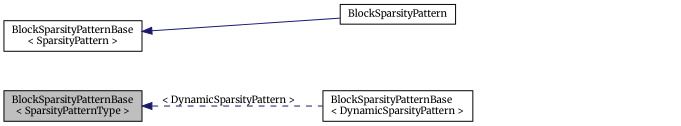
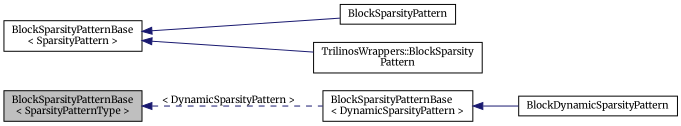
none -> (398, 58)
none -> (598, 106)
